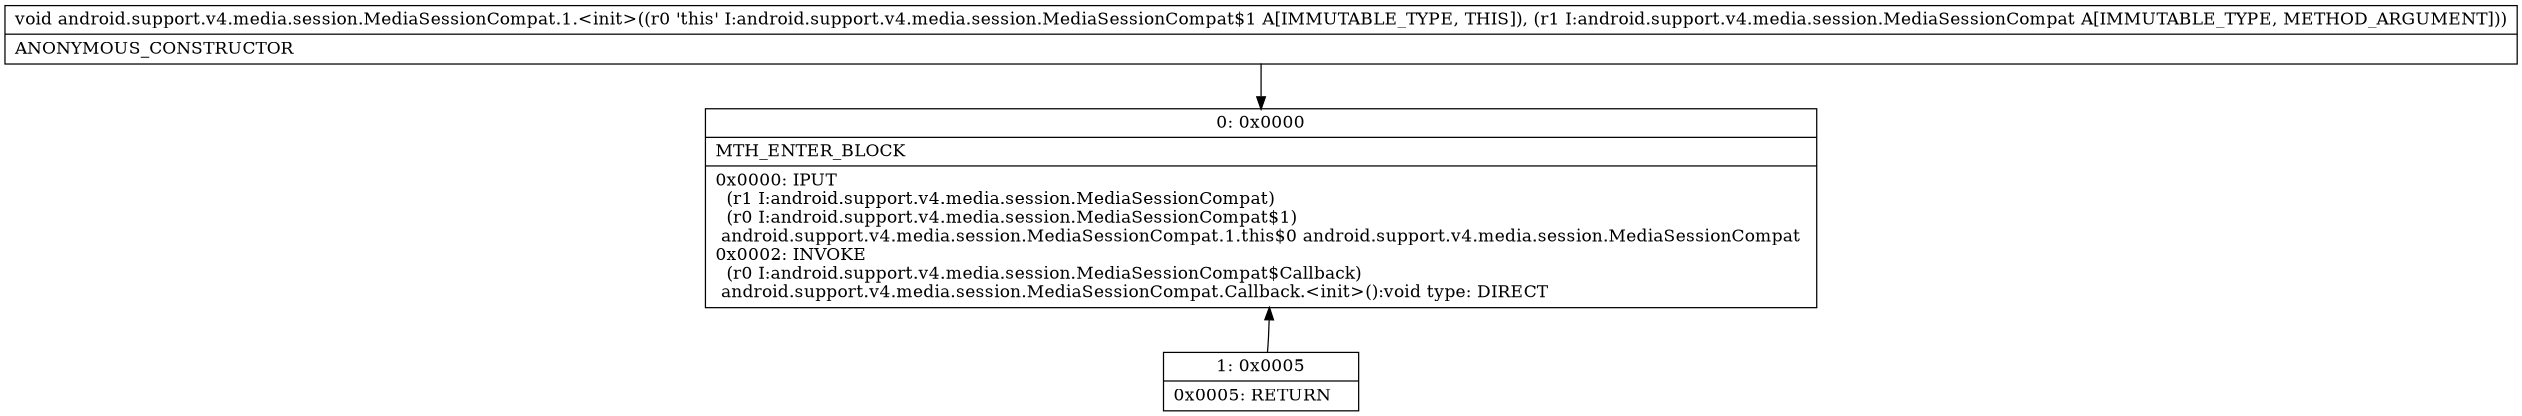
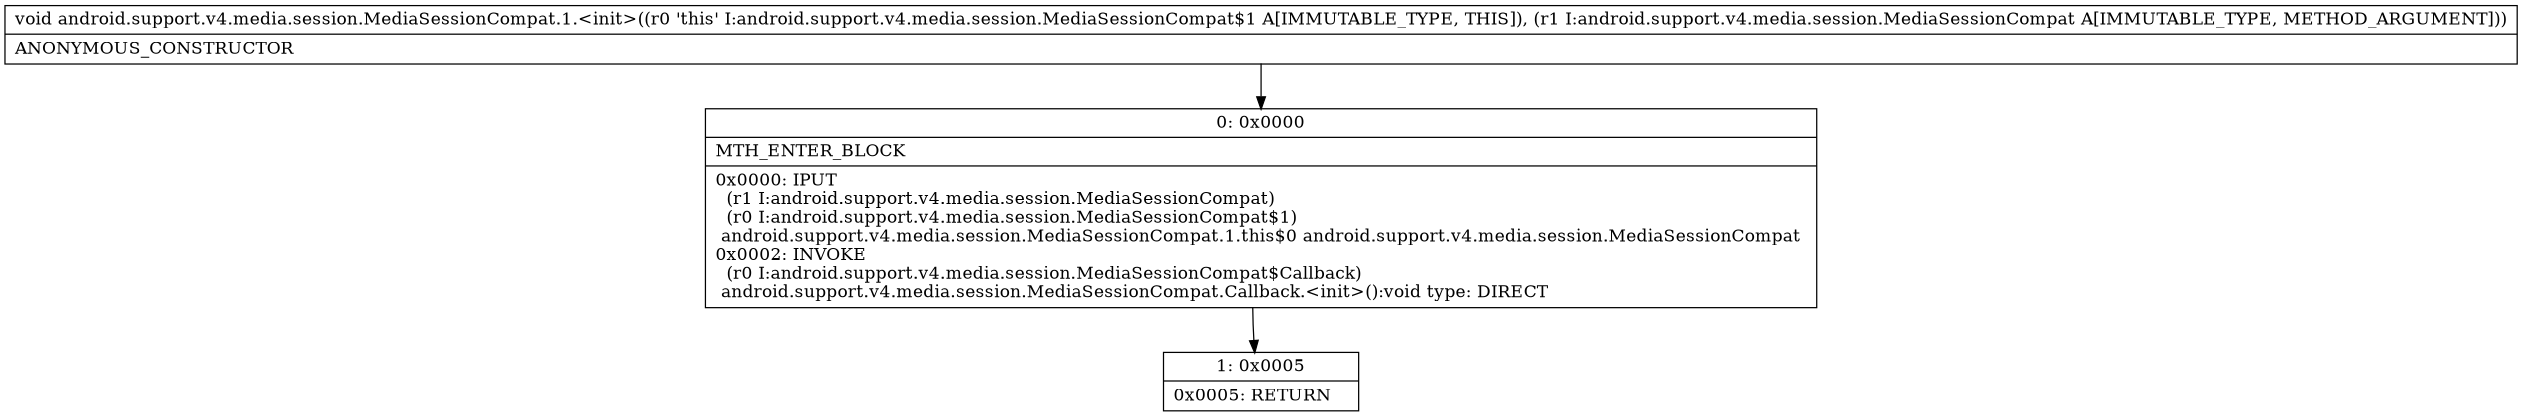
(1269, 337) -> (1253, 324)
